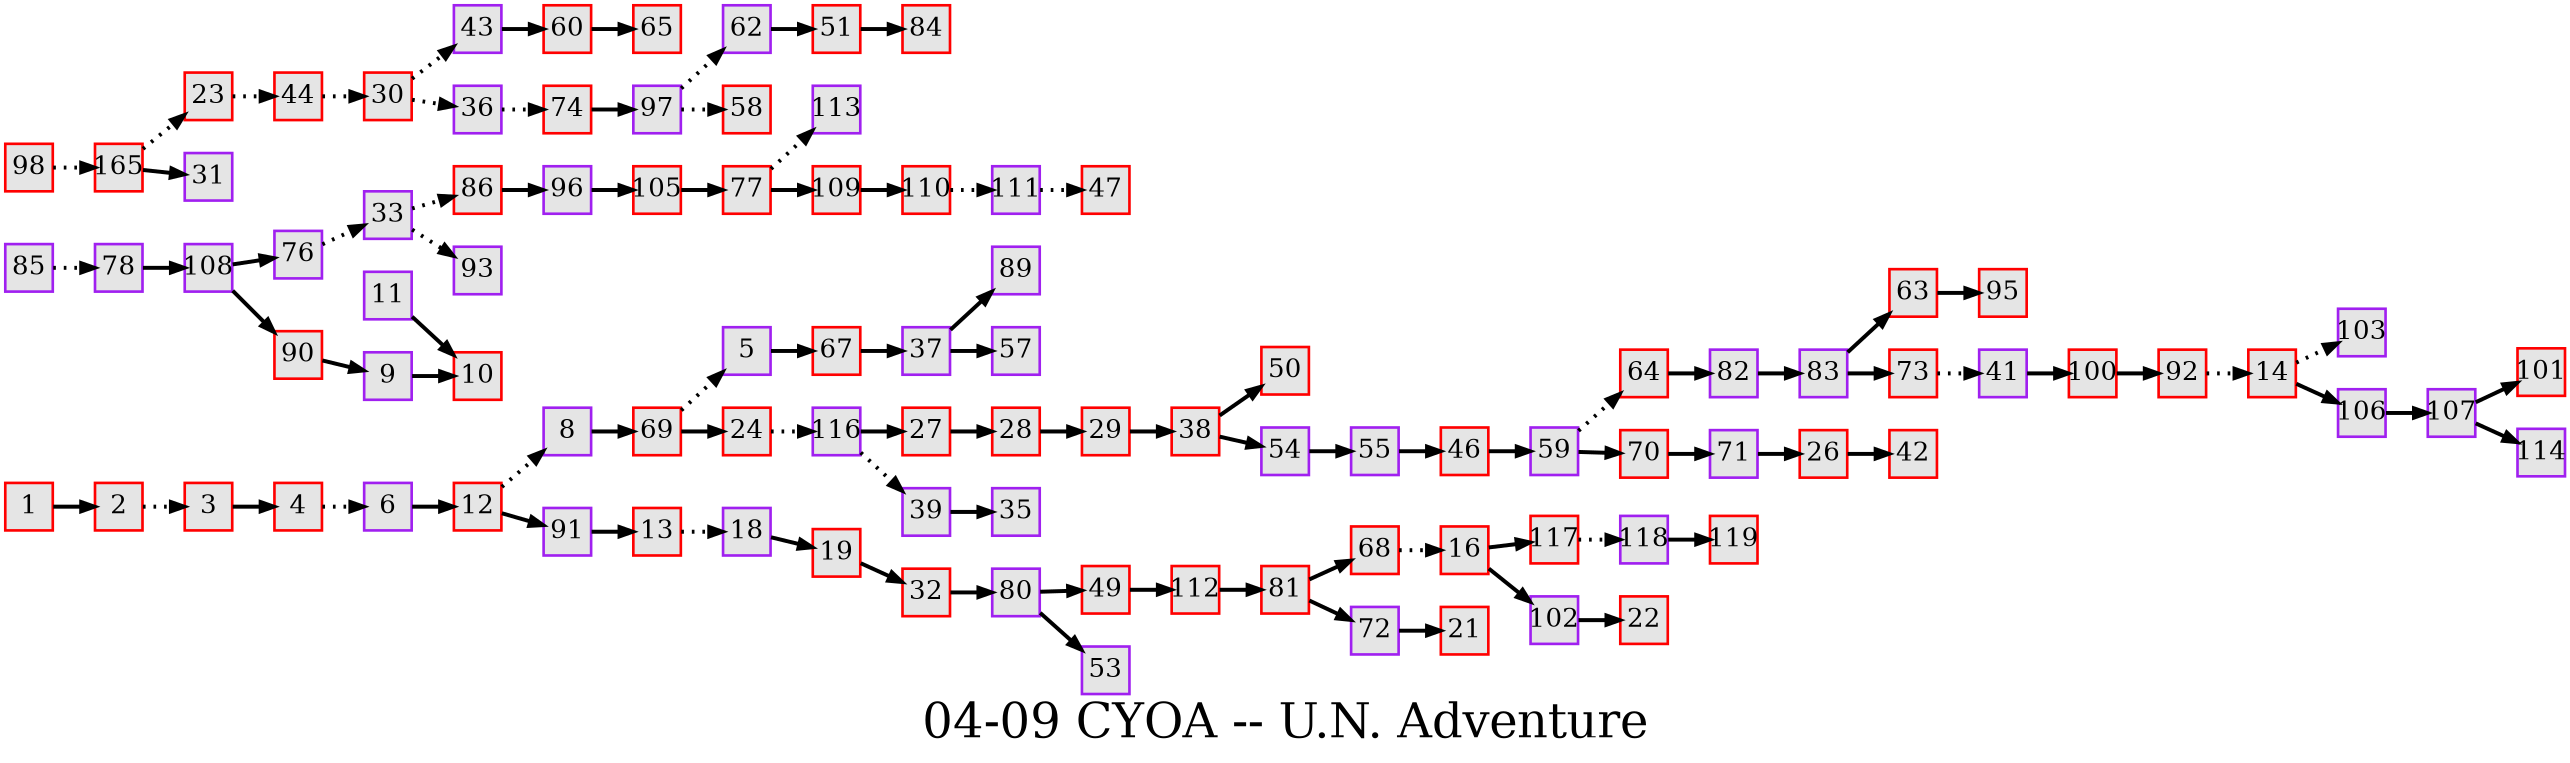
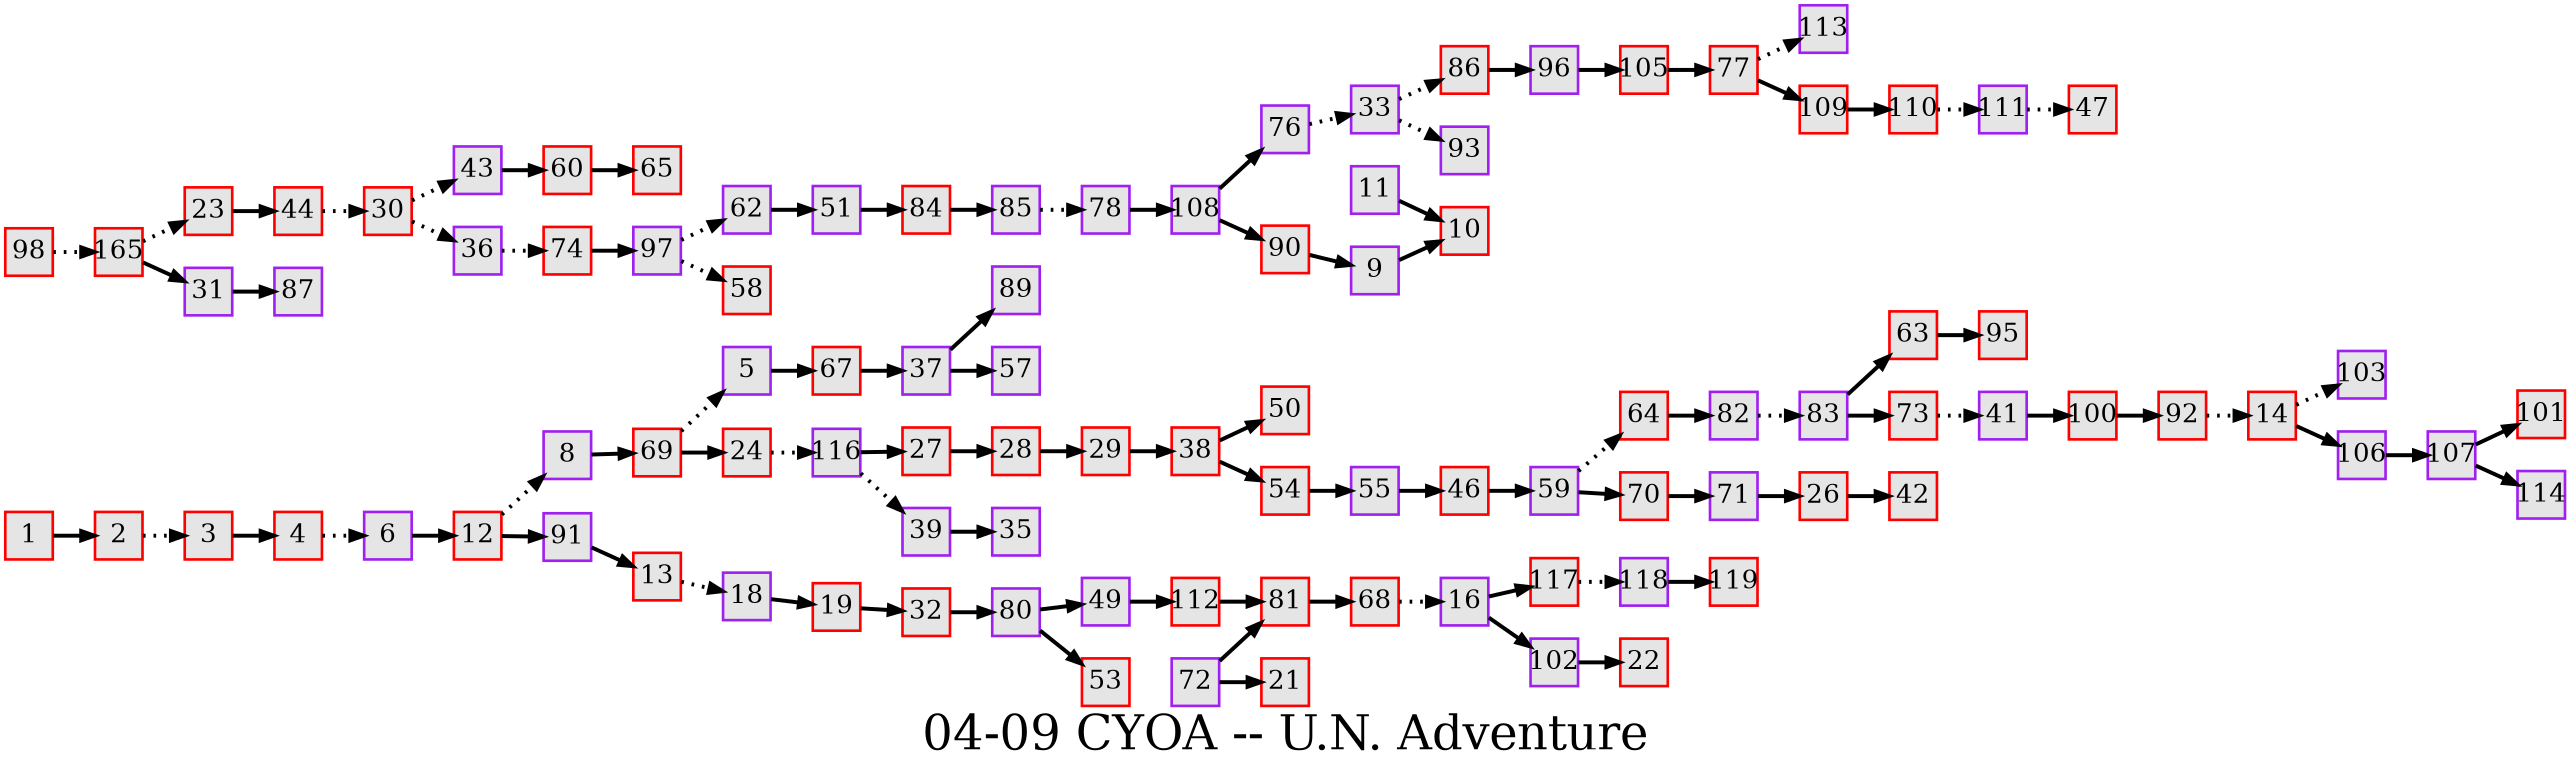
(837, 29) -> (837, 210)
(247, 96) -> (247, 211)
none -> (964, 210)
none -> (298, 292)
(1772, 373) -> (1772, 416)
(1285, 451) -> (1285, 491)
(1465, 550) -> (1465, 602)
(1106, 590) -> (1106, 602)
(1324, 607) -> (1235, 647)
(1106, 670) -> (1106, 682)
